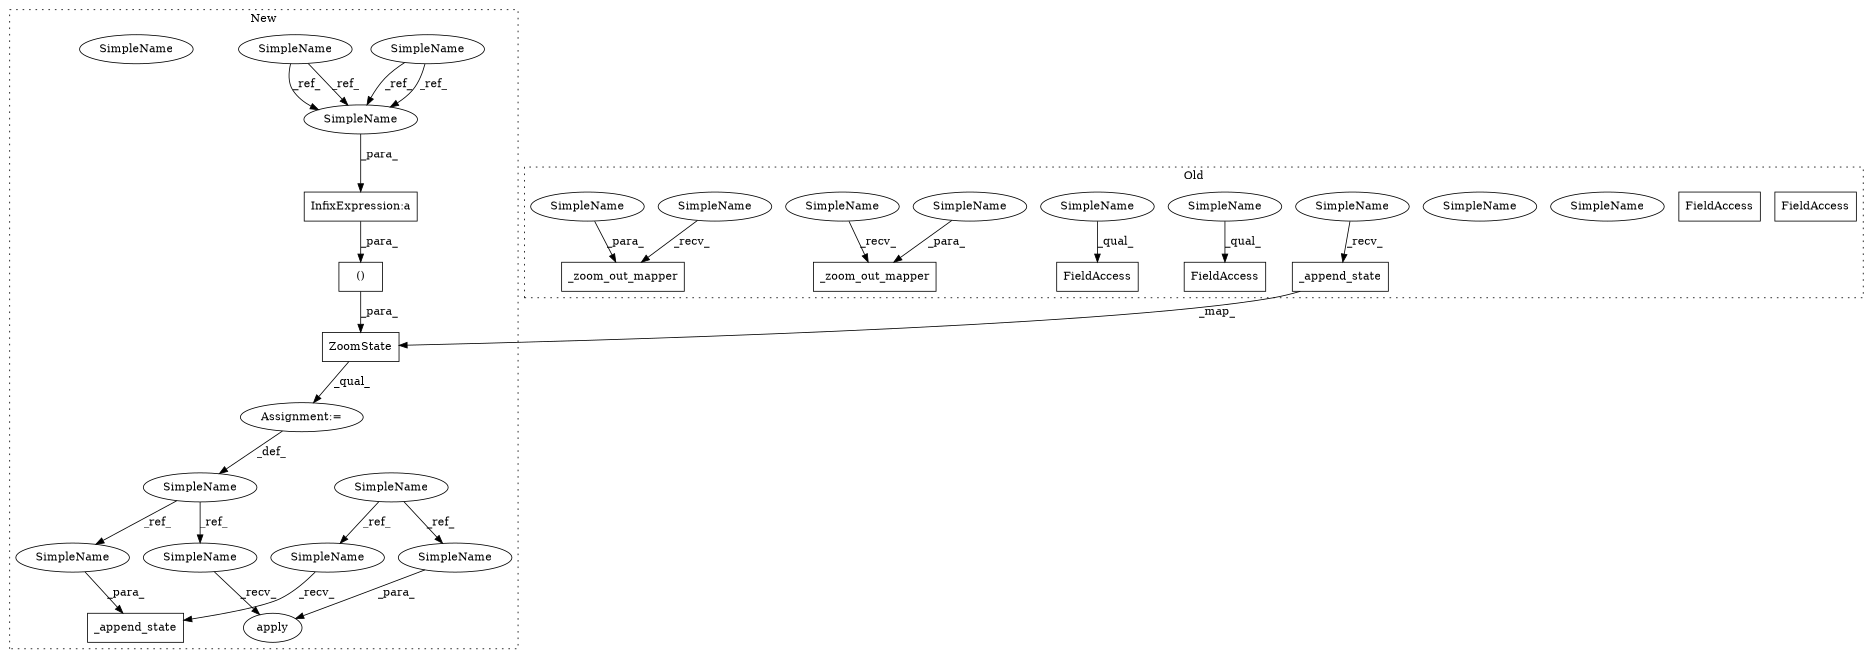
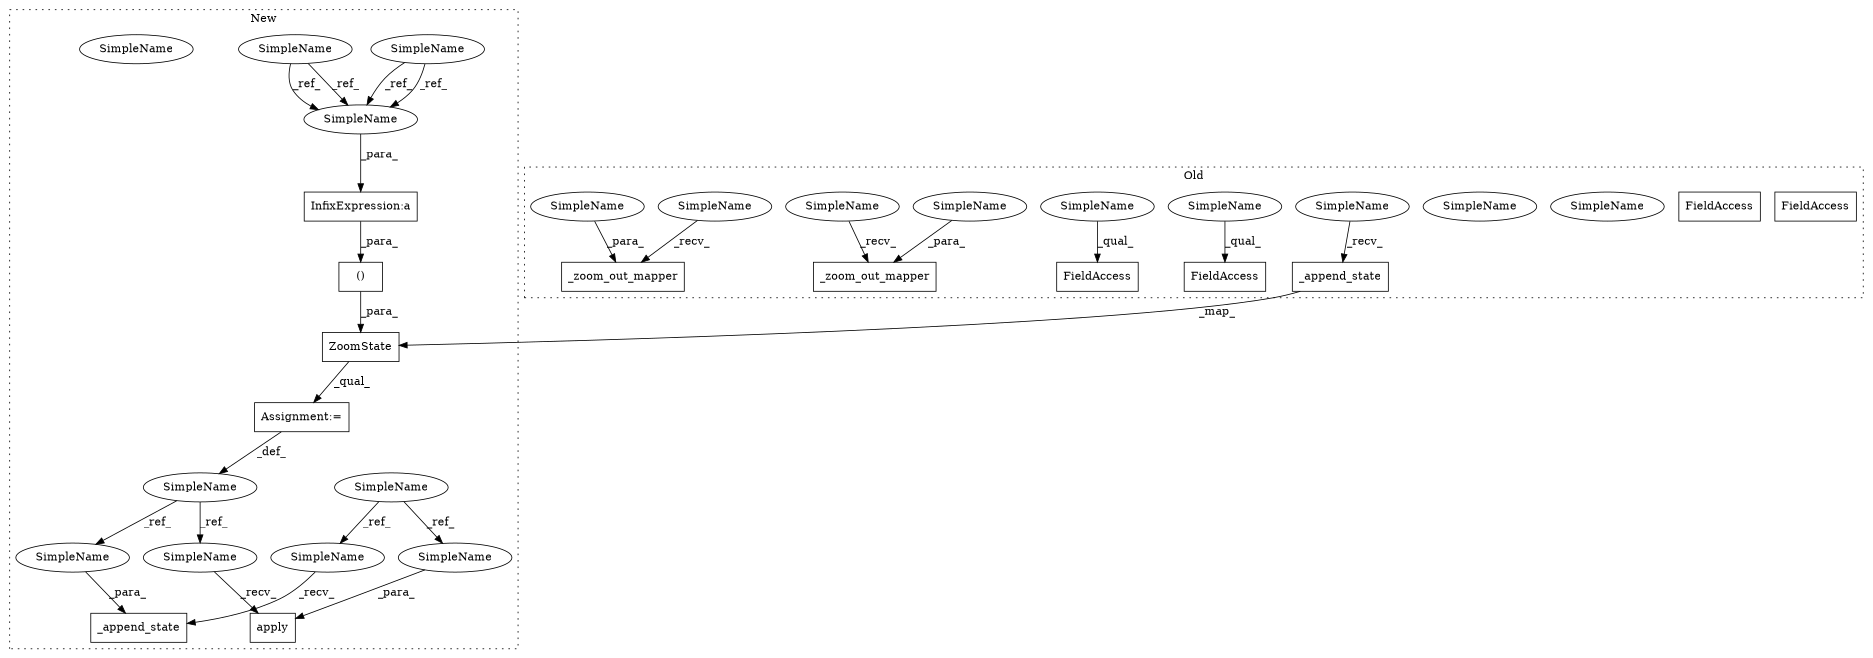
(302, 417) -> (302, 417)
(273, 628) -> (273, 628)
